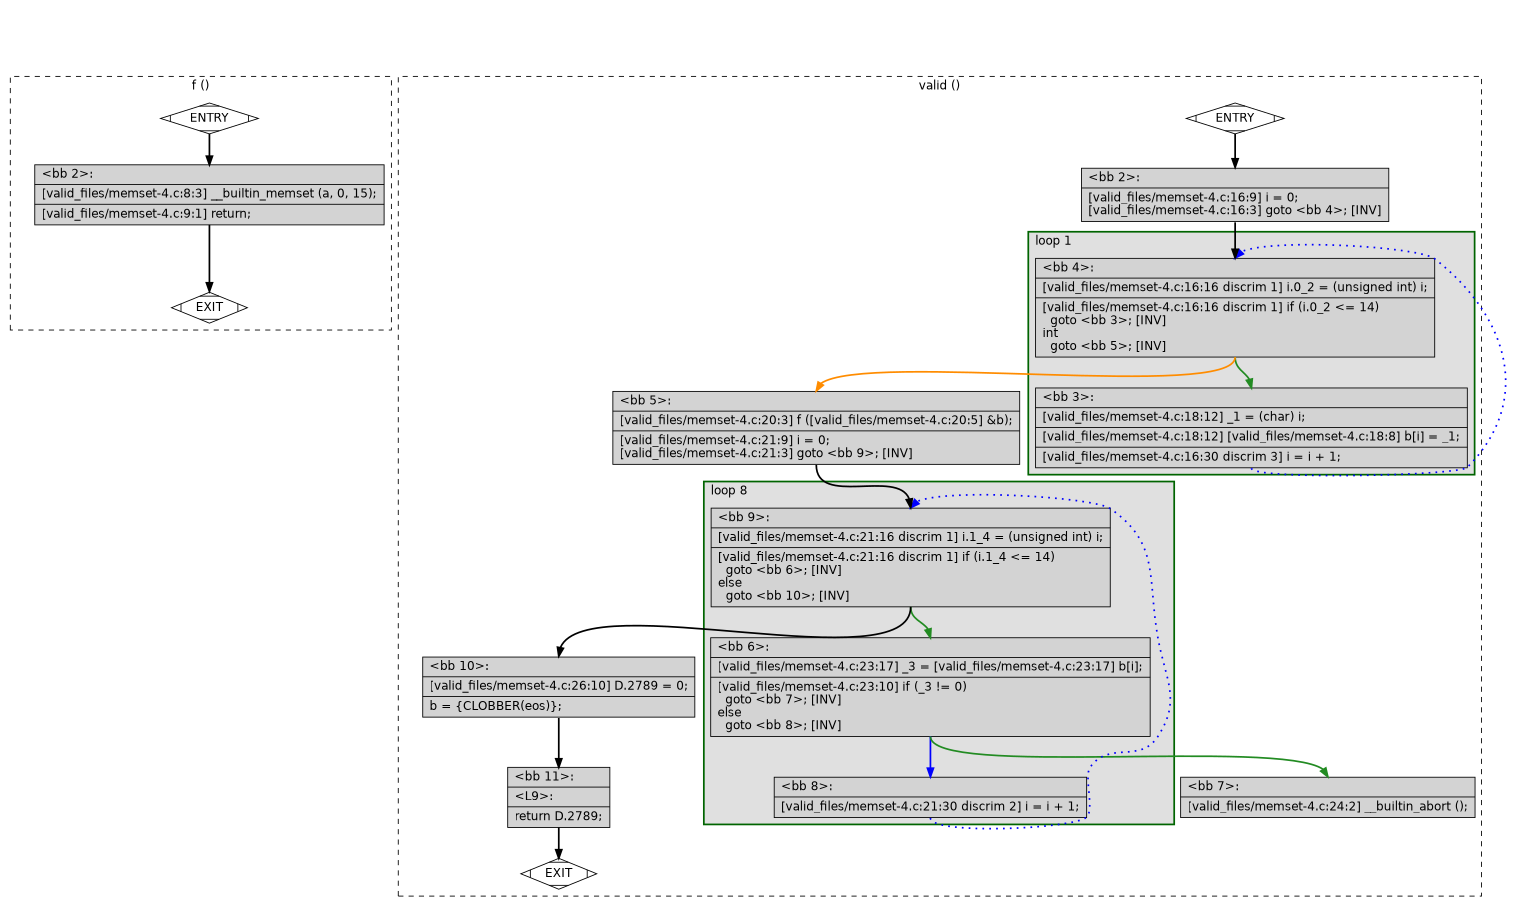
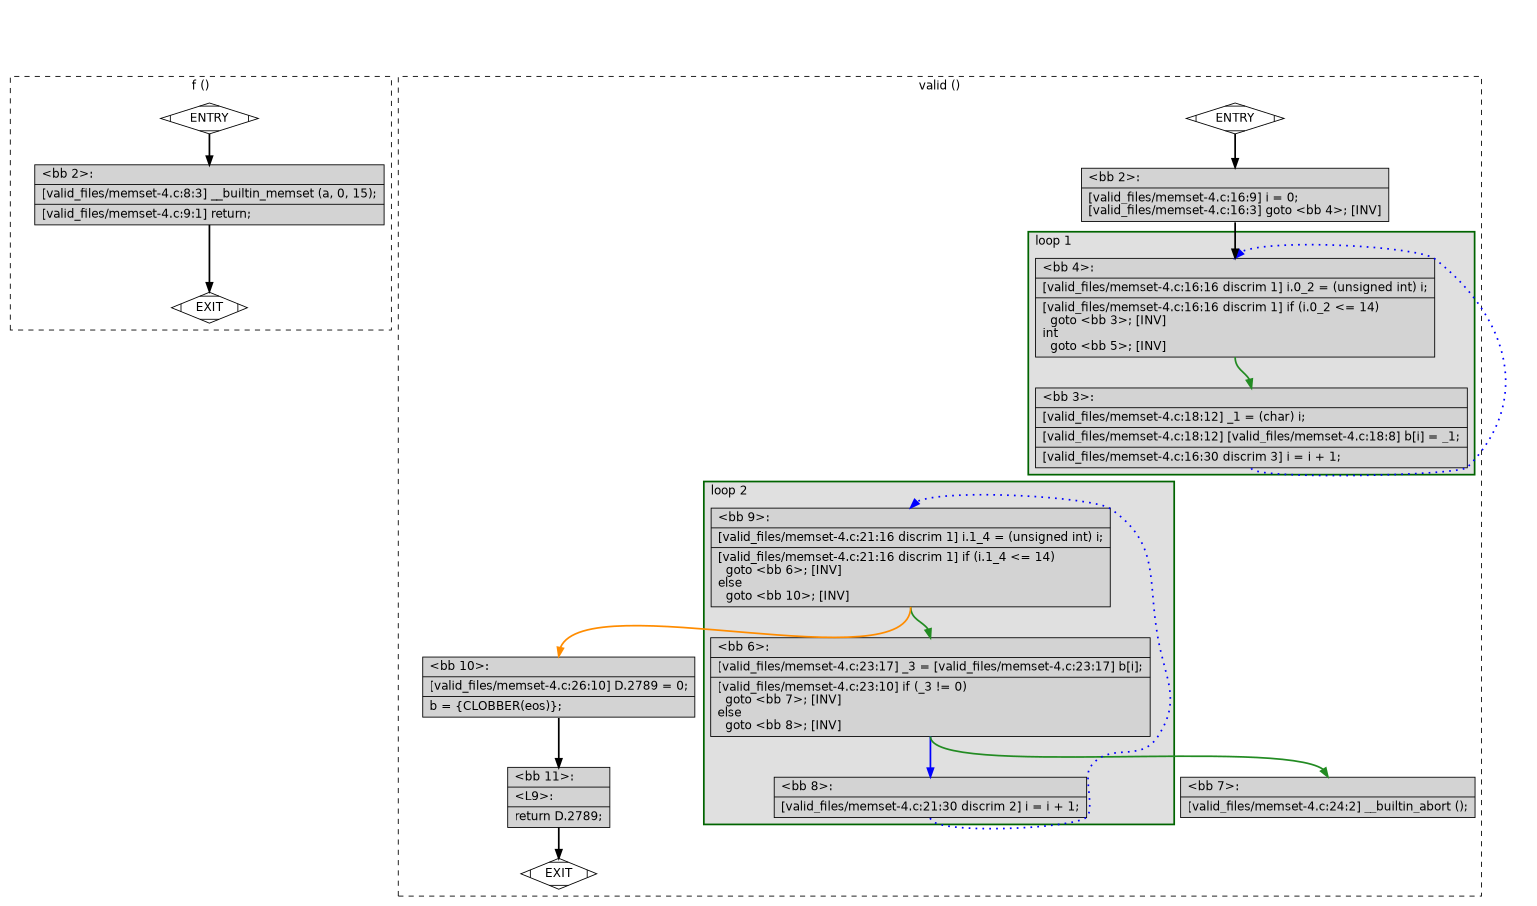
(816, 428) -> none
(729, 491) -> (729, 491)
(739, 632) -> (739, 632)
